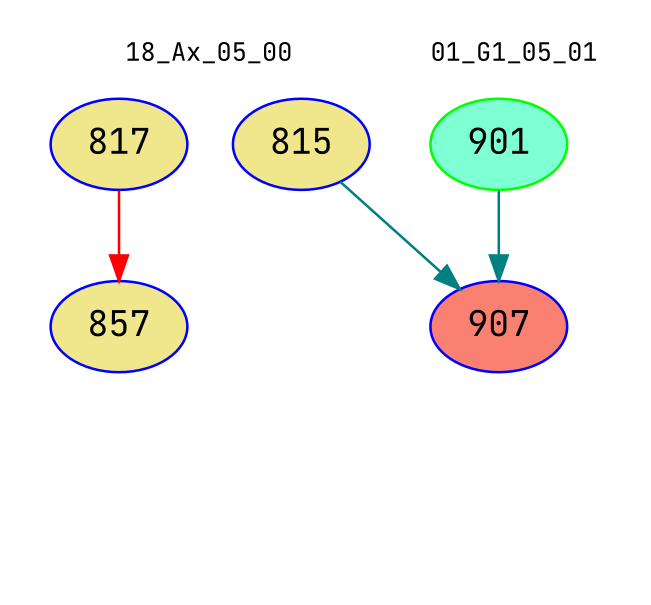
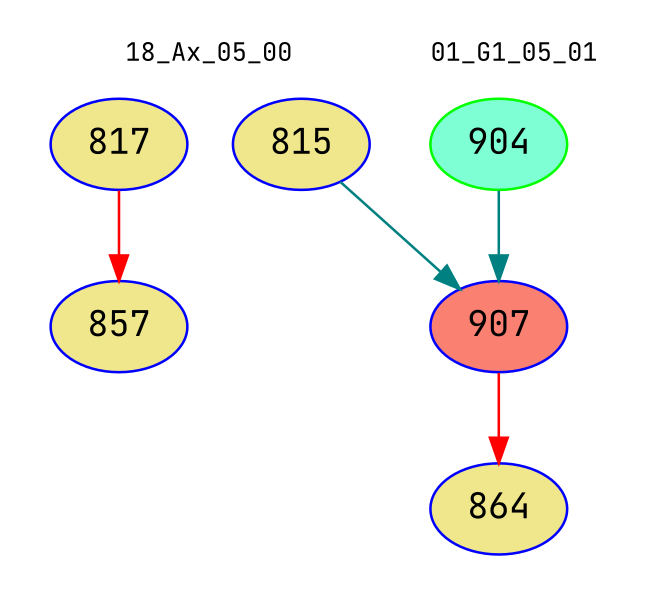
(499, 144) -> (499, 144)
none -> (499, 509)
